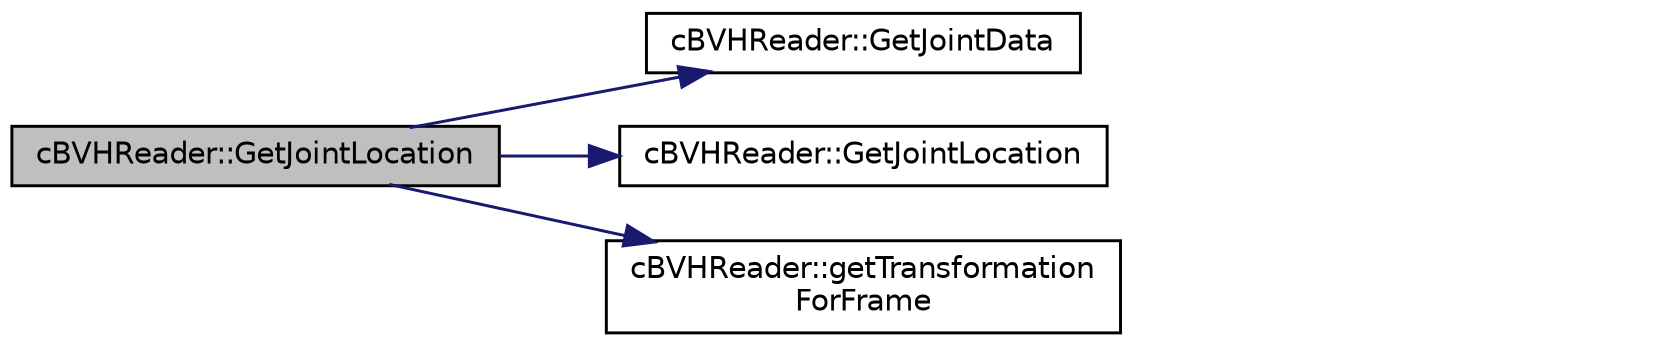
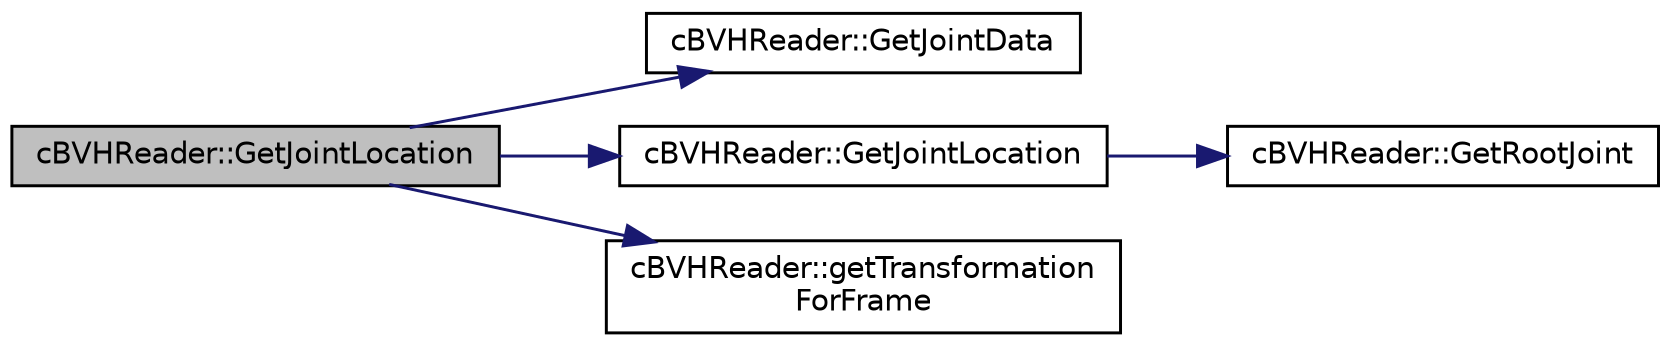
none -> (1443, 156)
